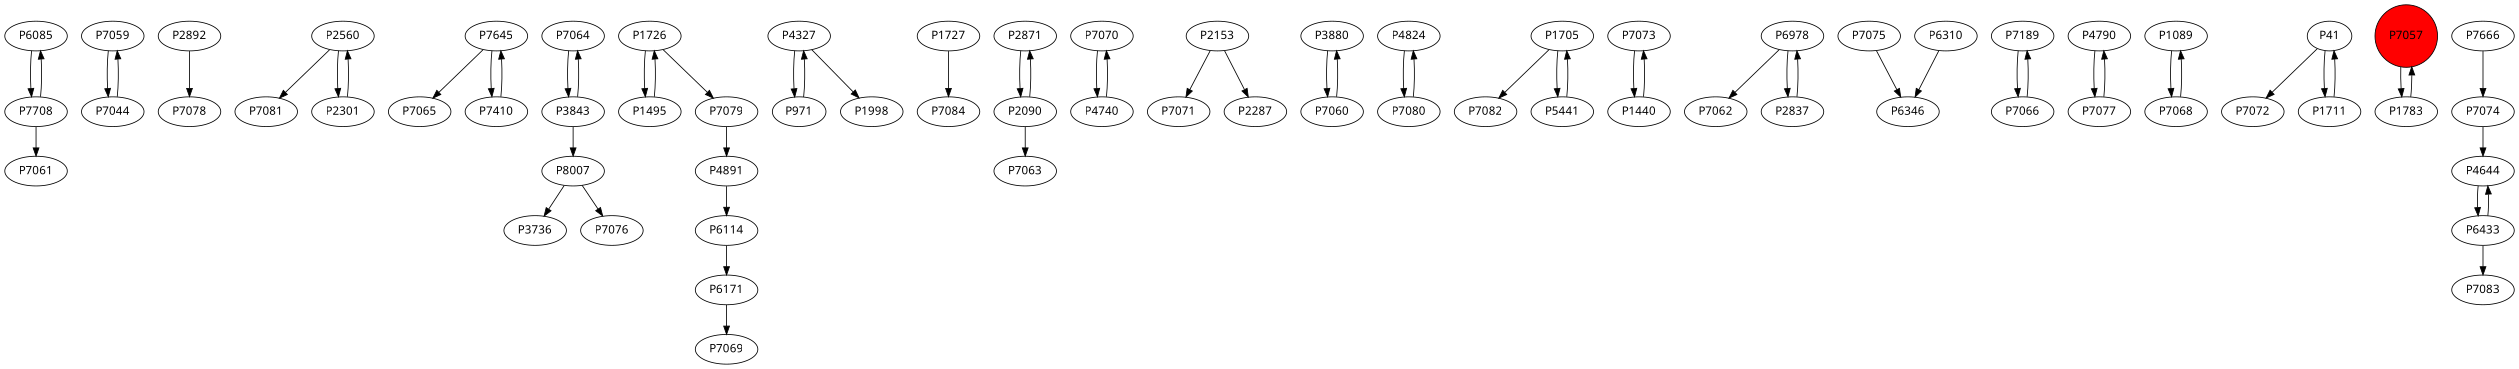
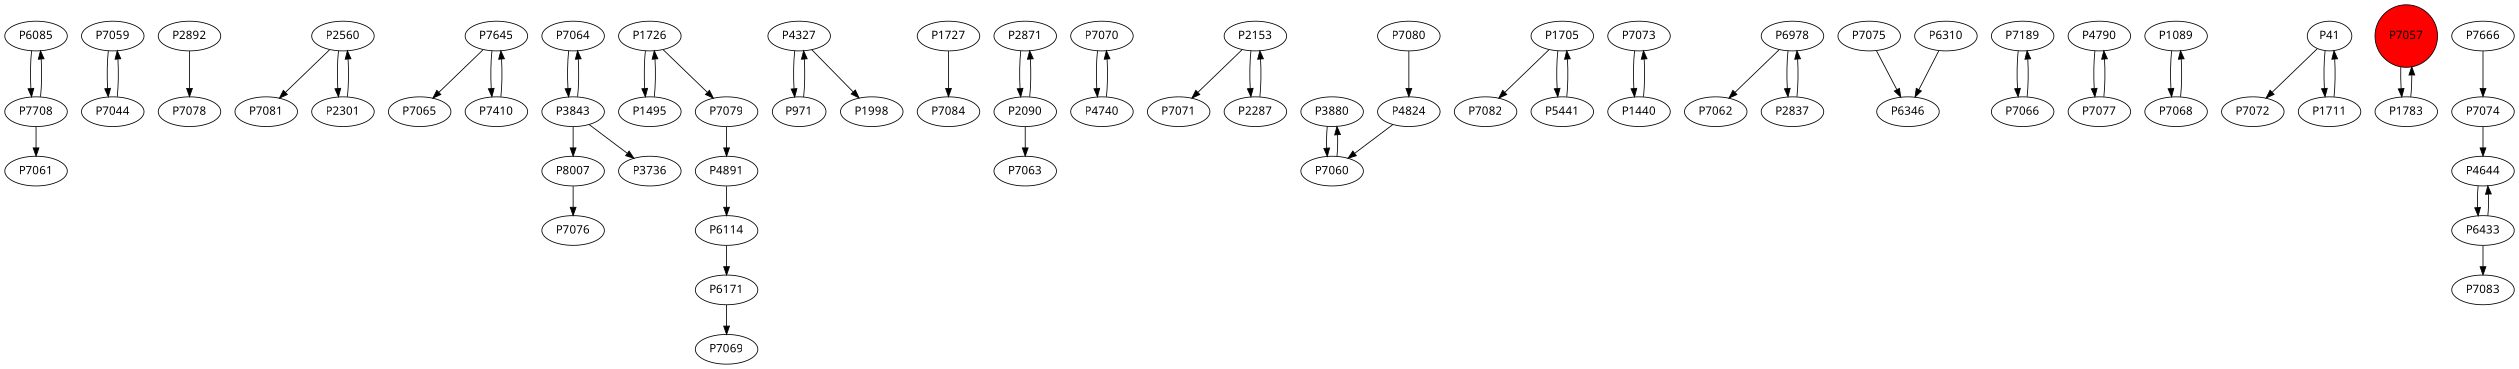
(1403, 70) -> (1374, 139)
none -> (1261, 78)
(556, 197) -> (608, 139)
